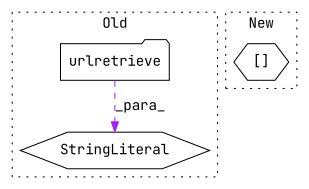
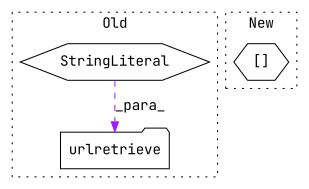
(115, 101) -> (115, 101)
